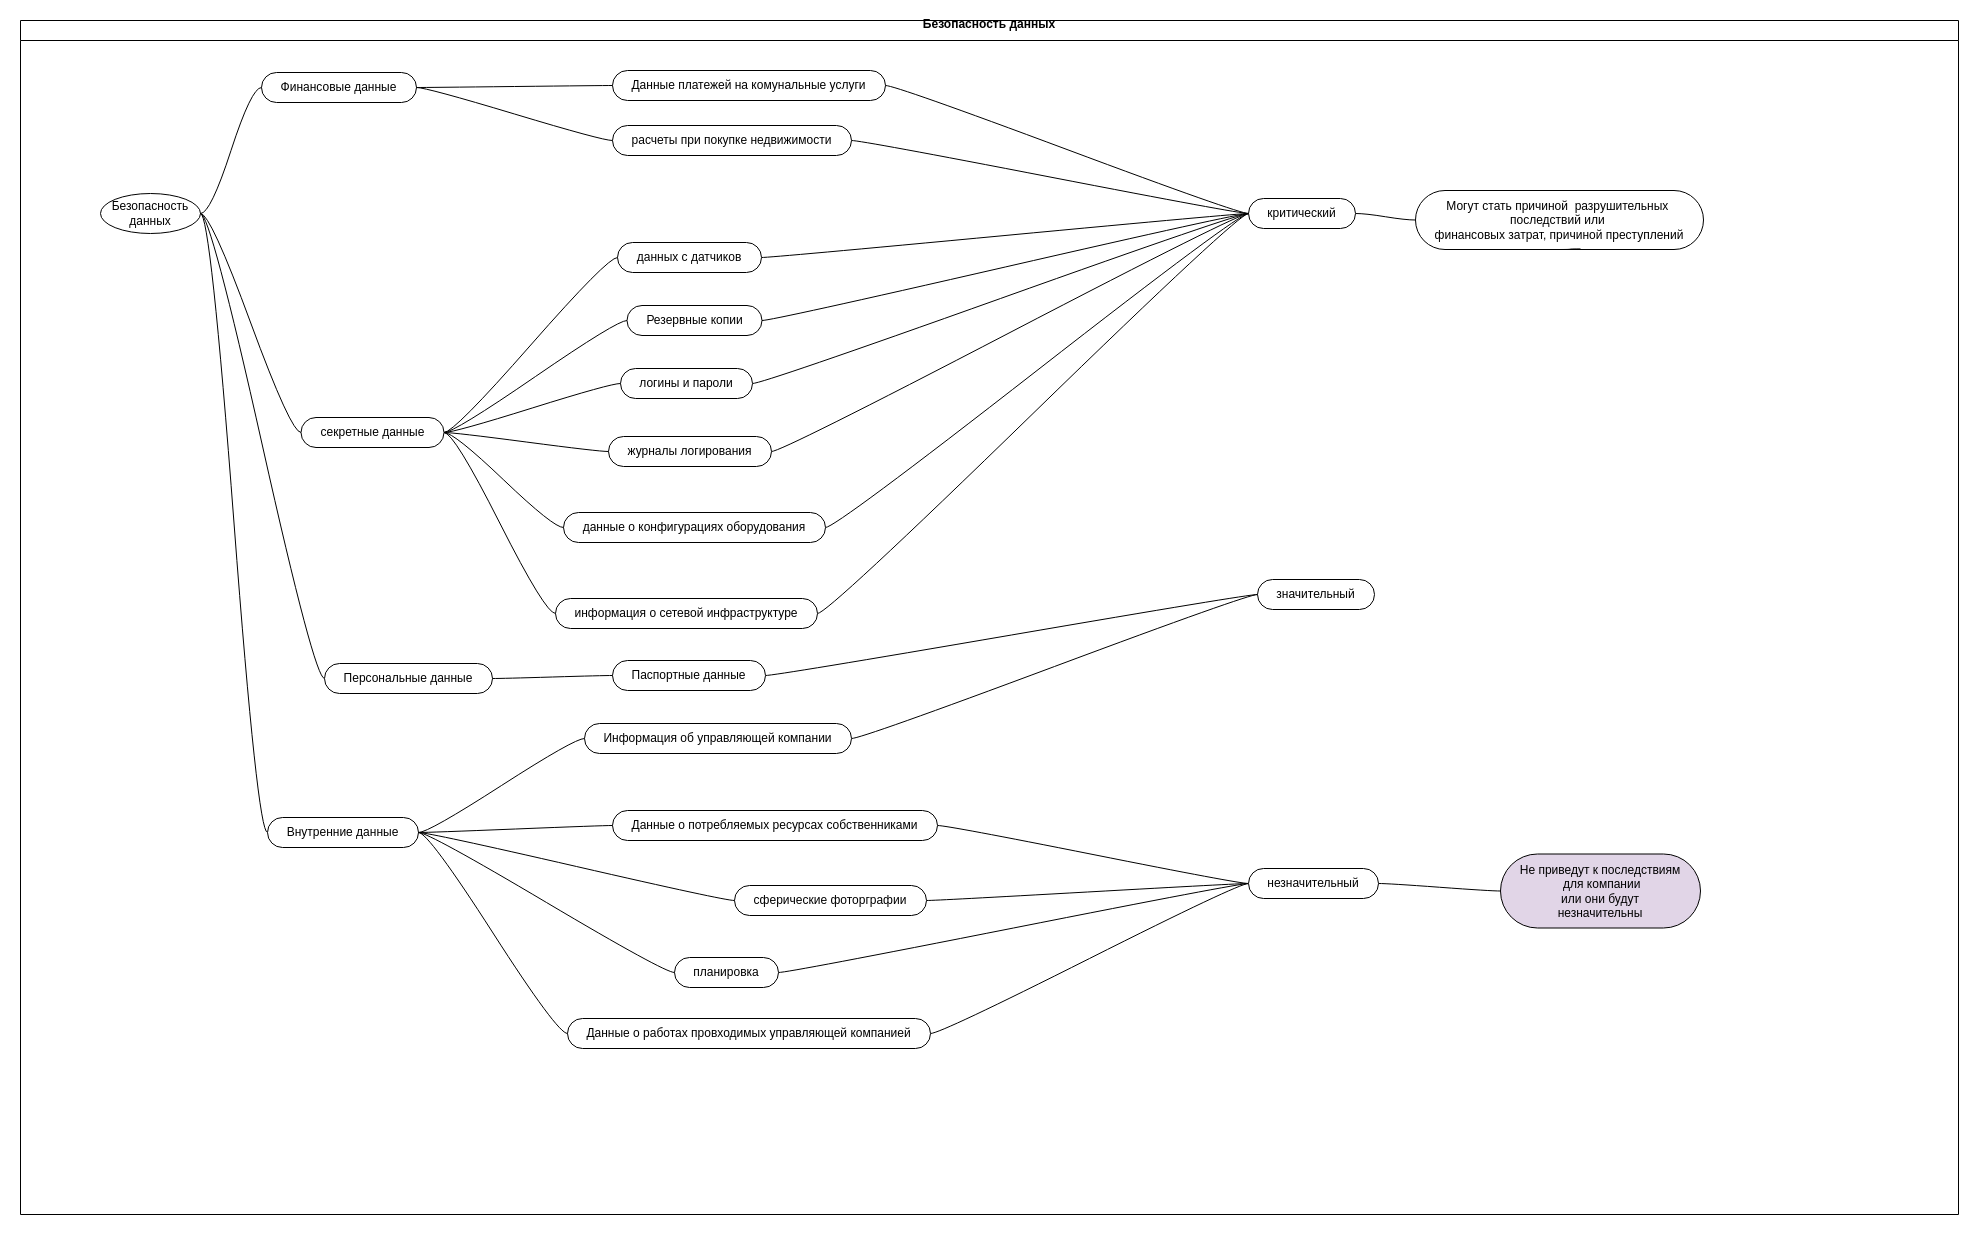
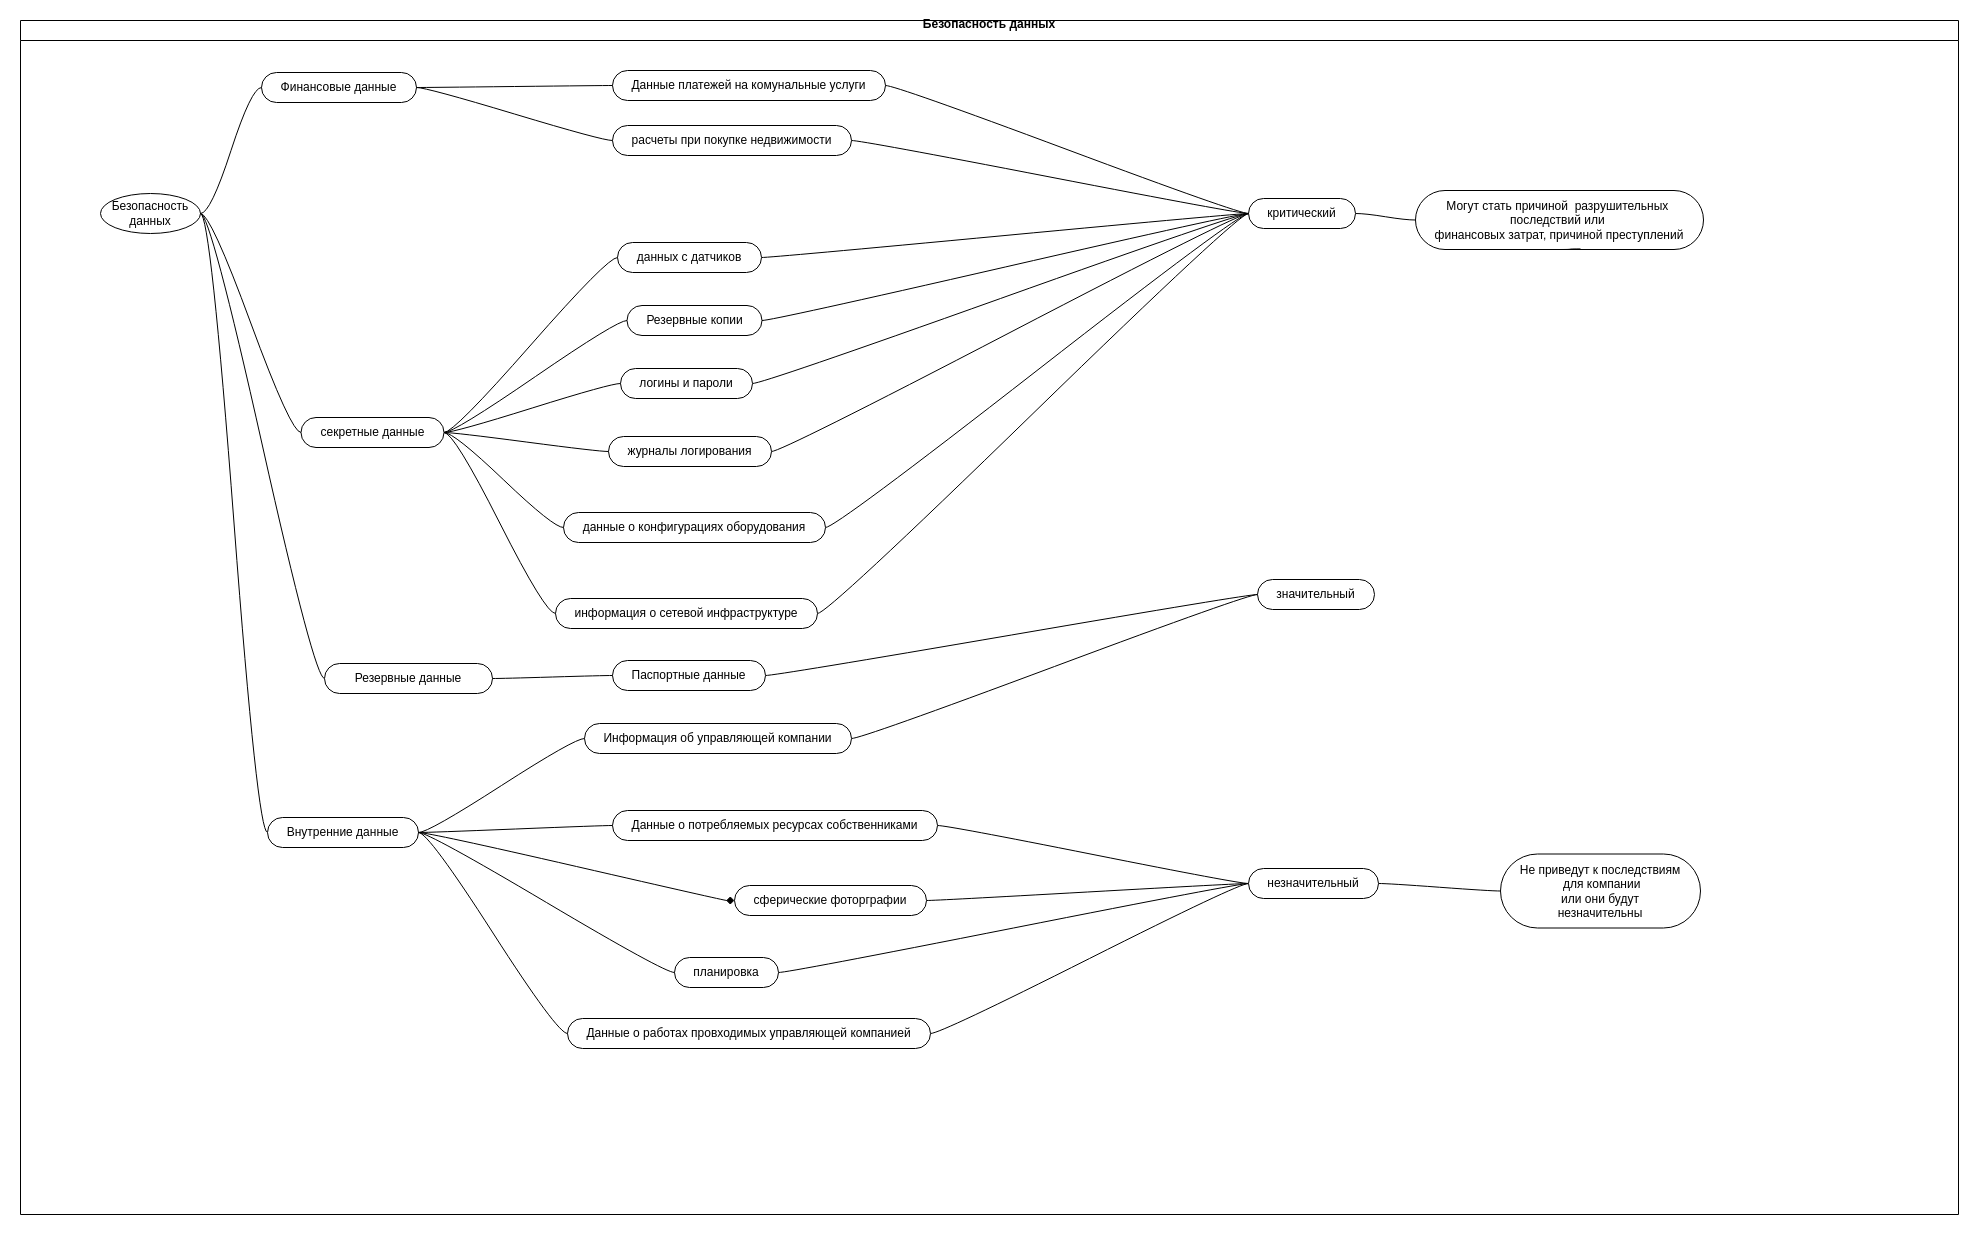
(409, 679) -> (409, 679)
(1601, 891) -> (1601, 891)
(715, 897) -> (710, 897)
